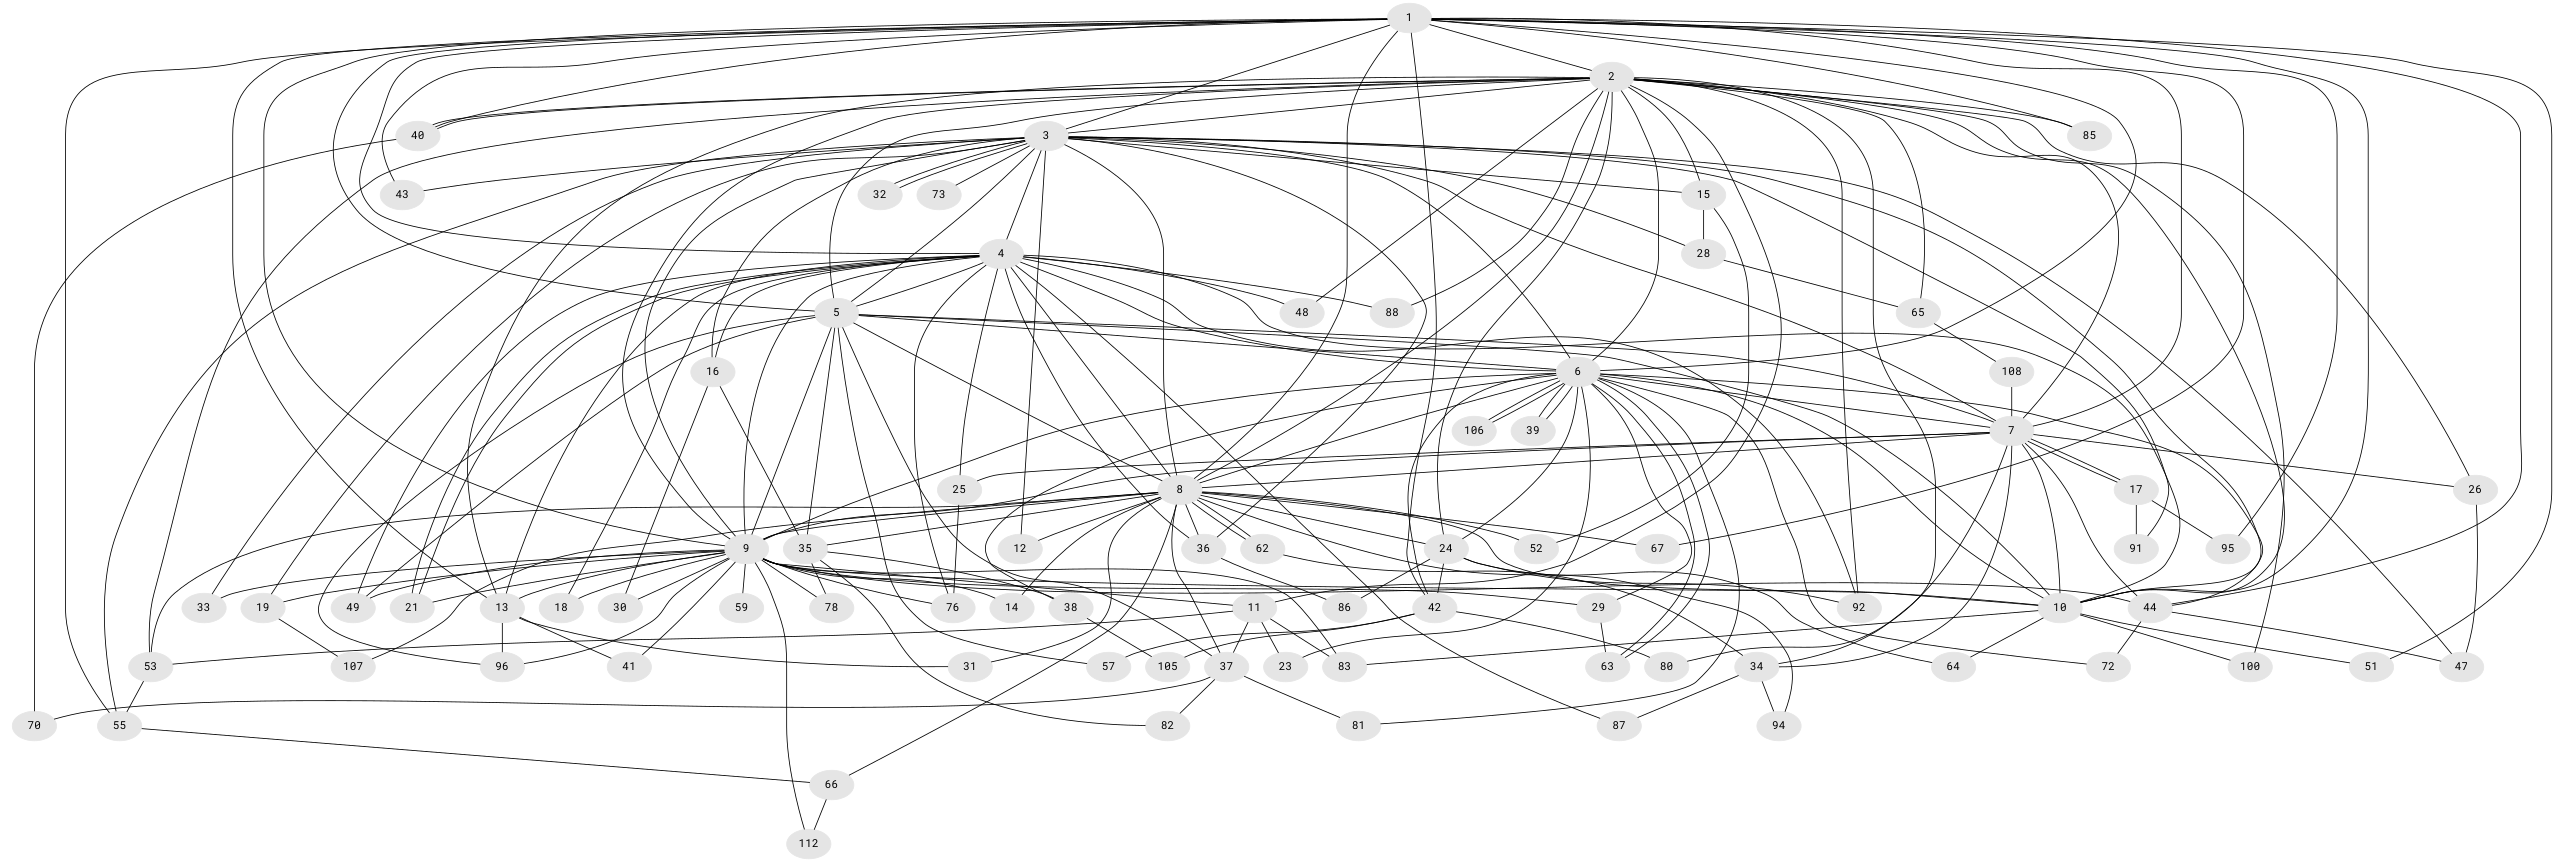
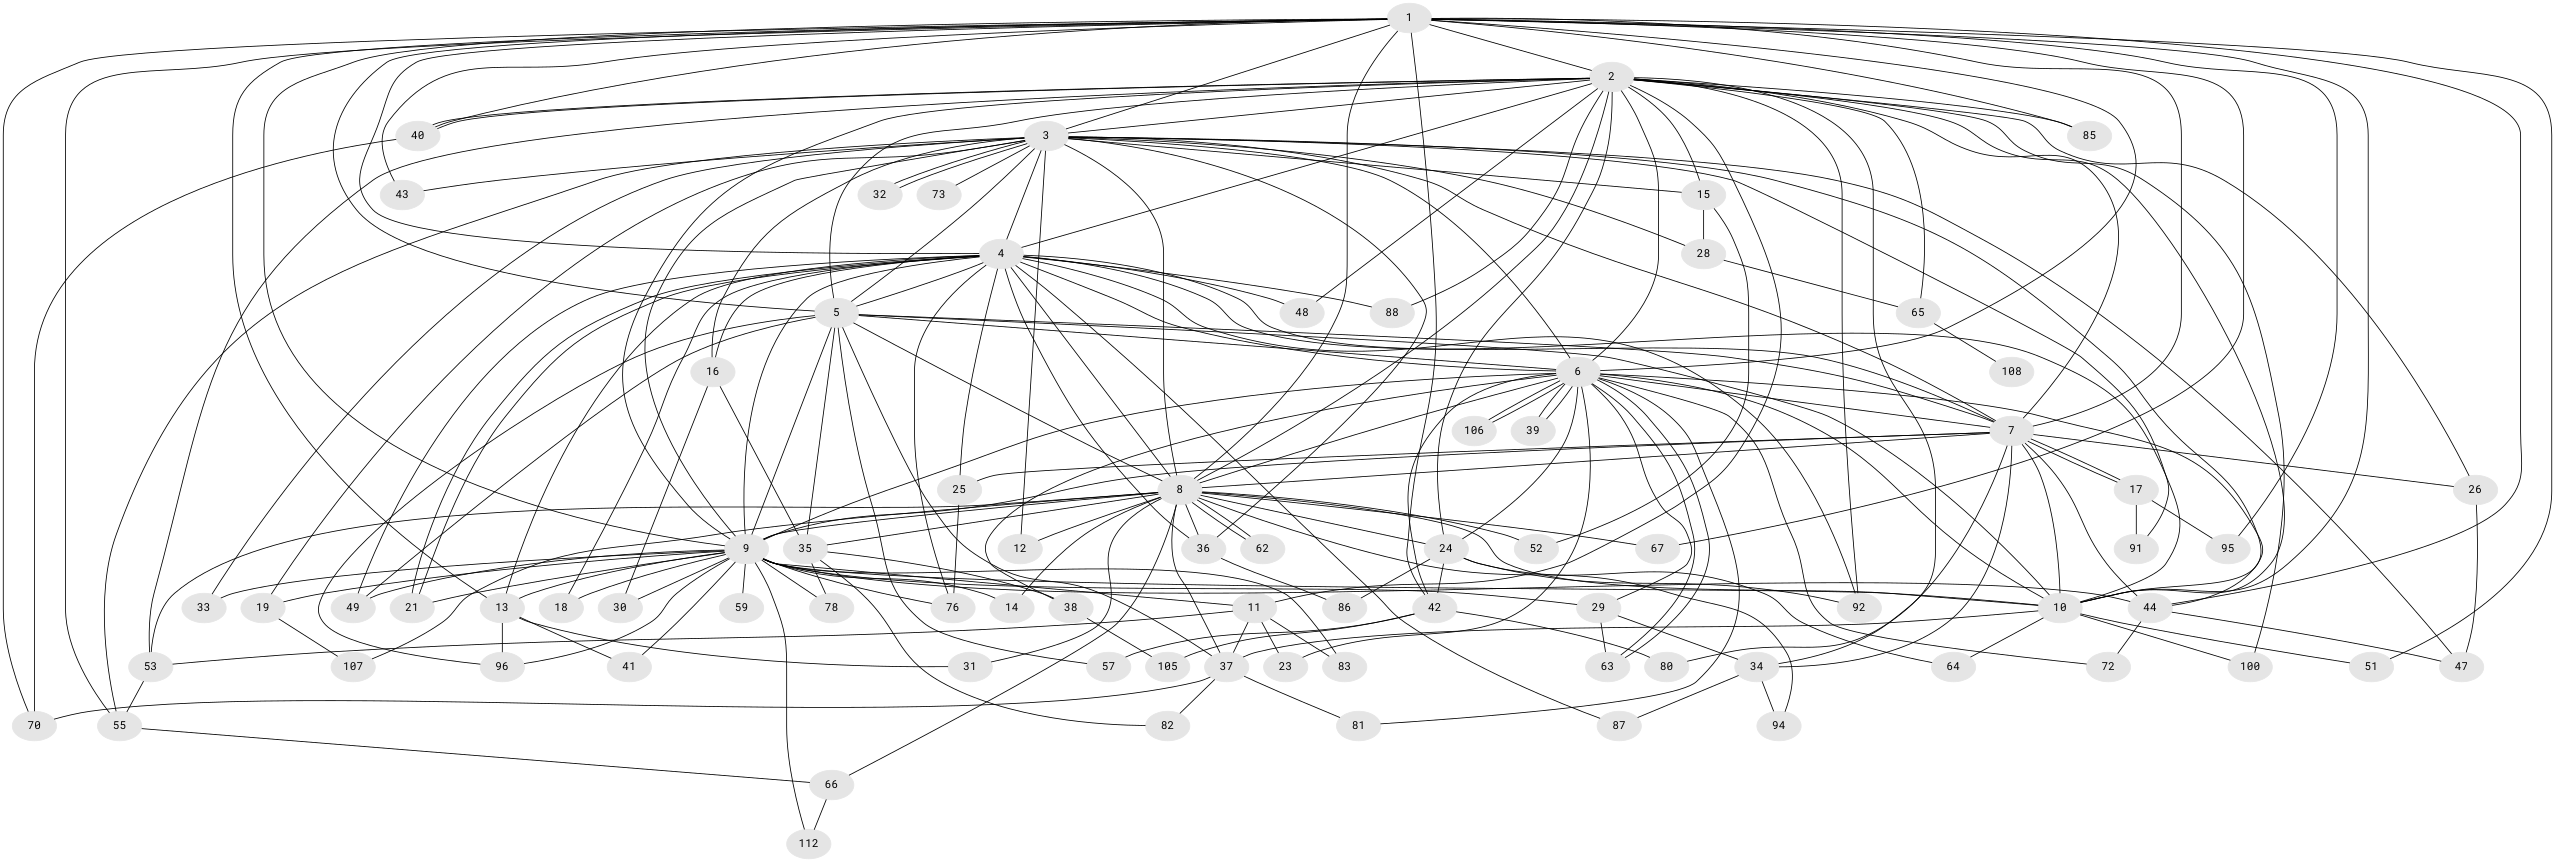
none -> (386, 41)
(802, 121) -> (1307, 166)
(2012, 402) -> (1706, 349)
(1426, 571) -> (1678, 638)
(1702, 638) -> (1620, 628)
